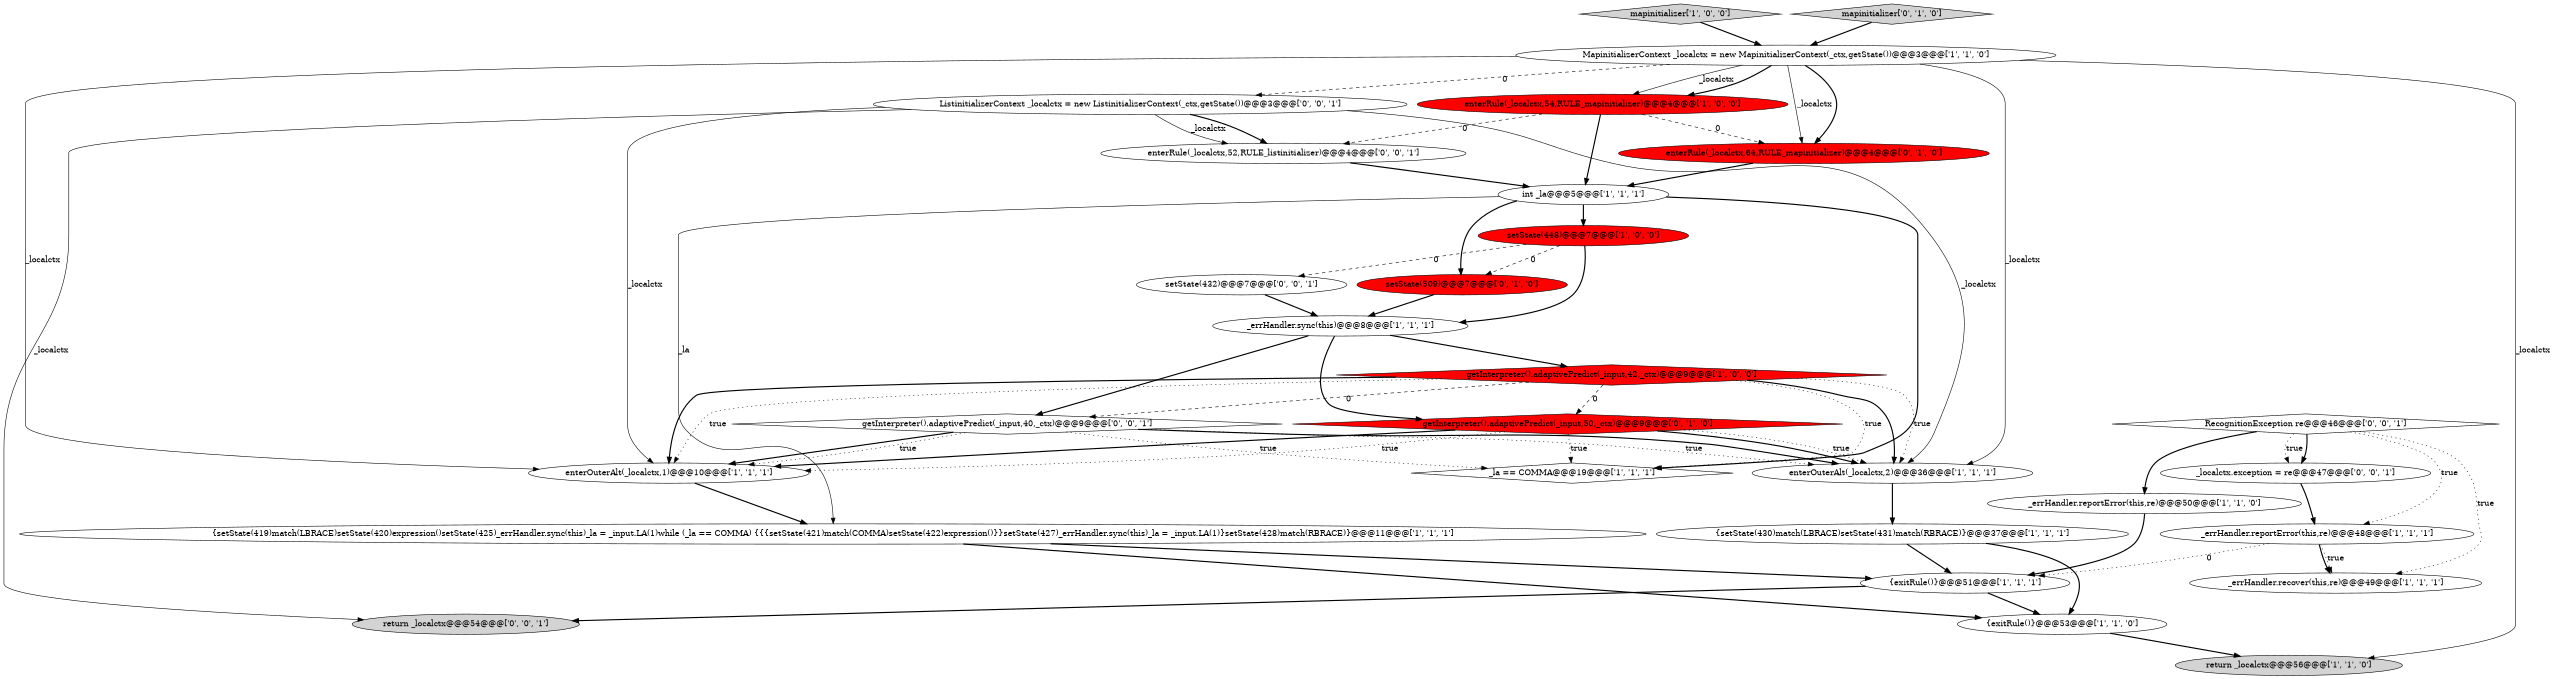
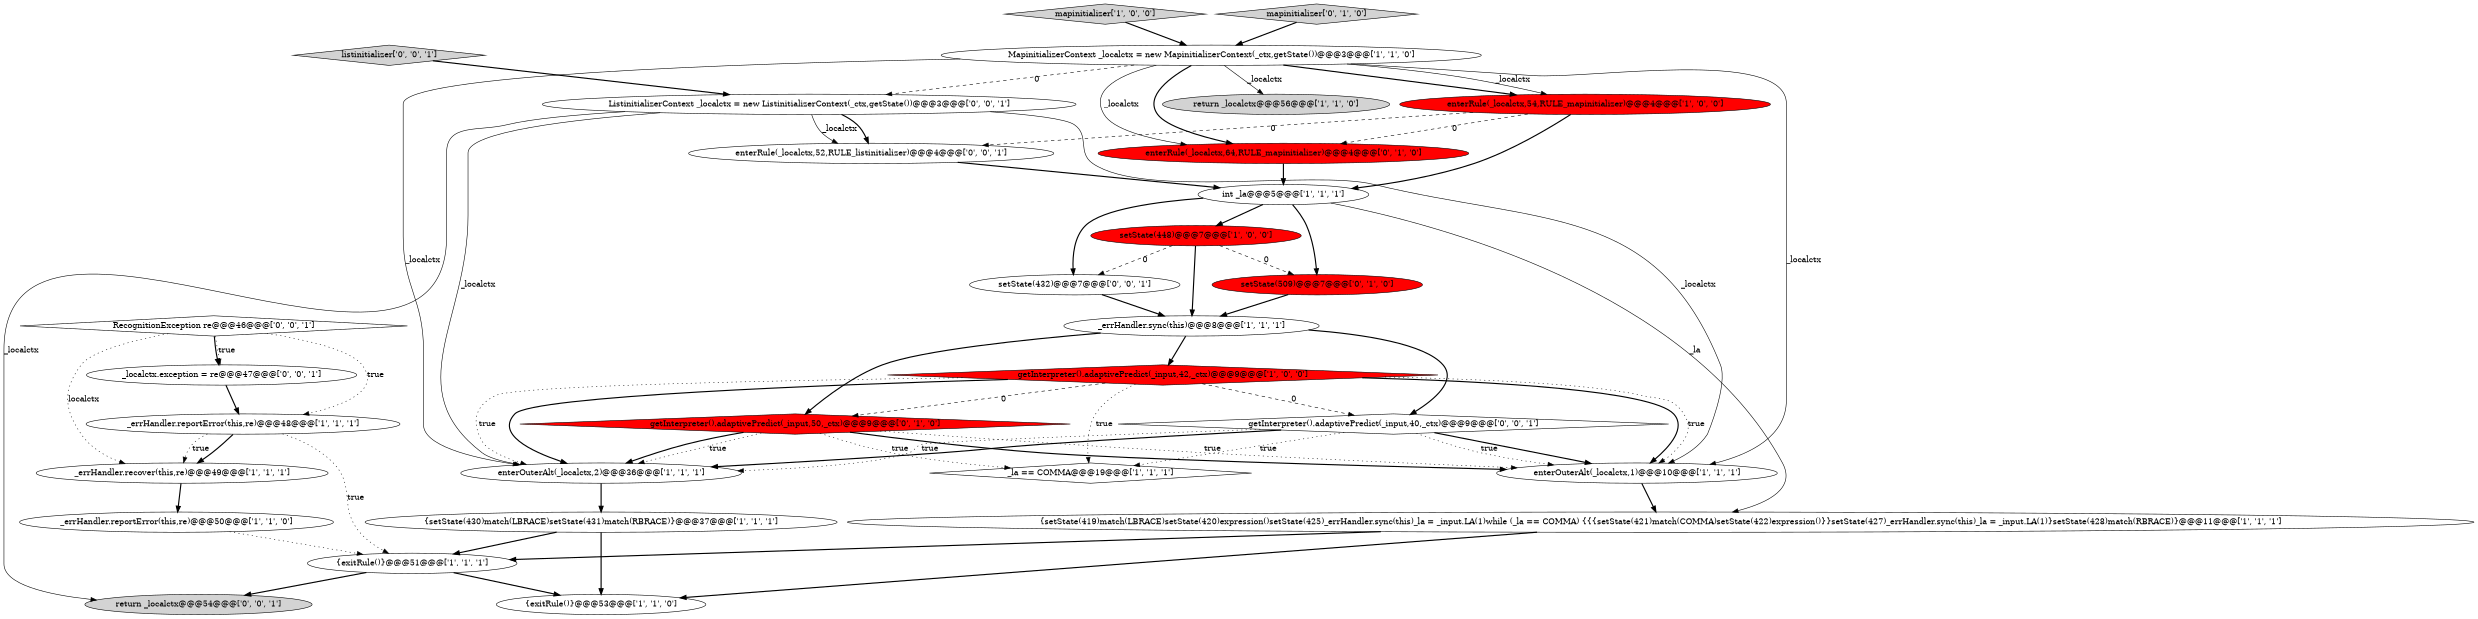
none -> (389, 55)
(1918, 331) -> (1120, 210)
(2191, 446) -> (180, 495)
(2486, 504) -> (84, 400)
(2209, 559) -> (356, 498)
(2102, 560) -> (293, 543)
(2172, 644) -> none
